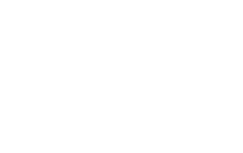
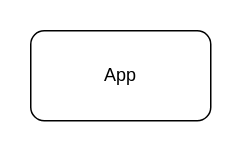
none -> (121, 76)
